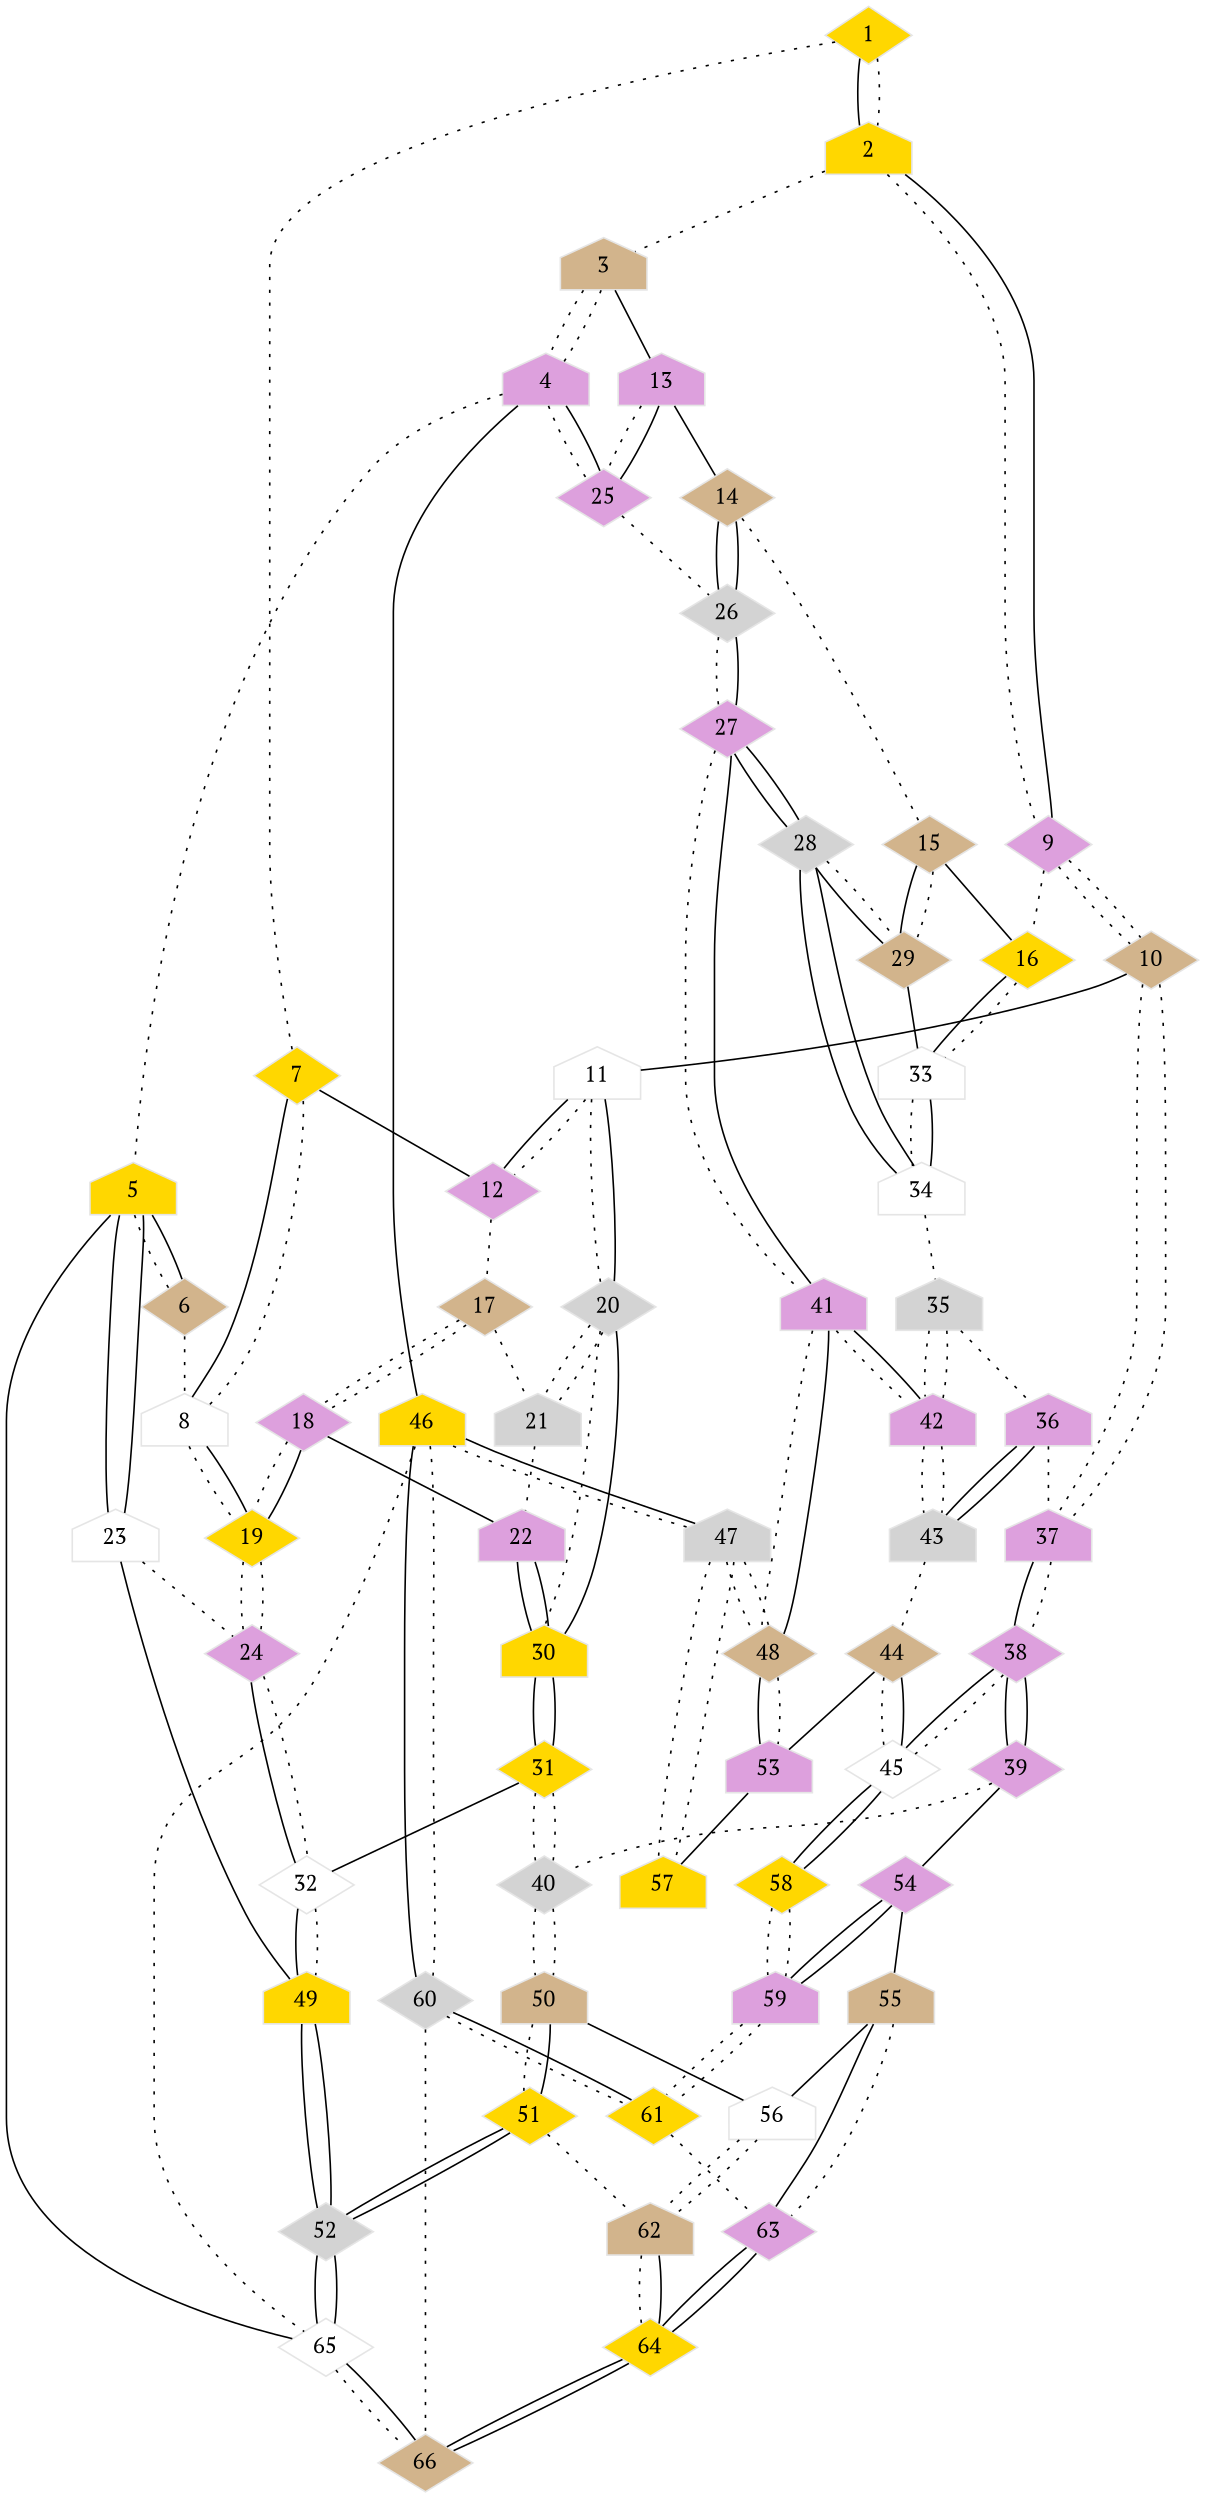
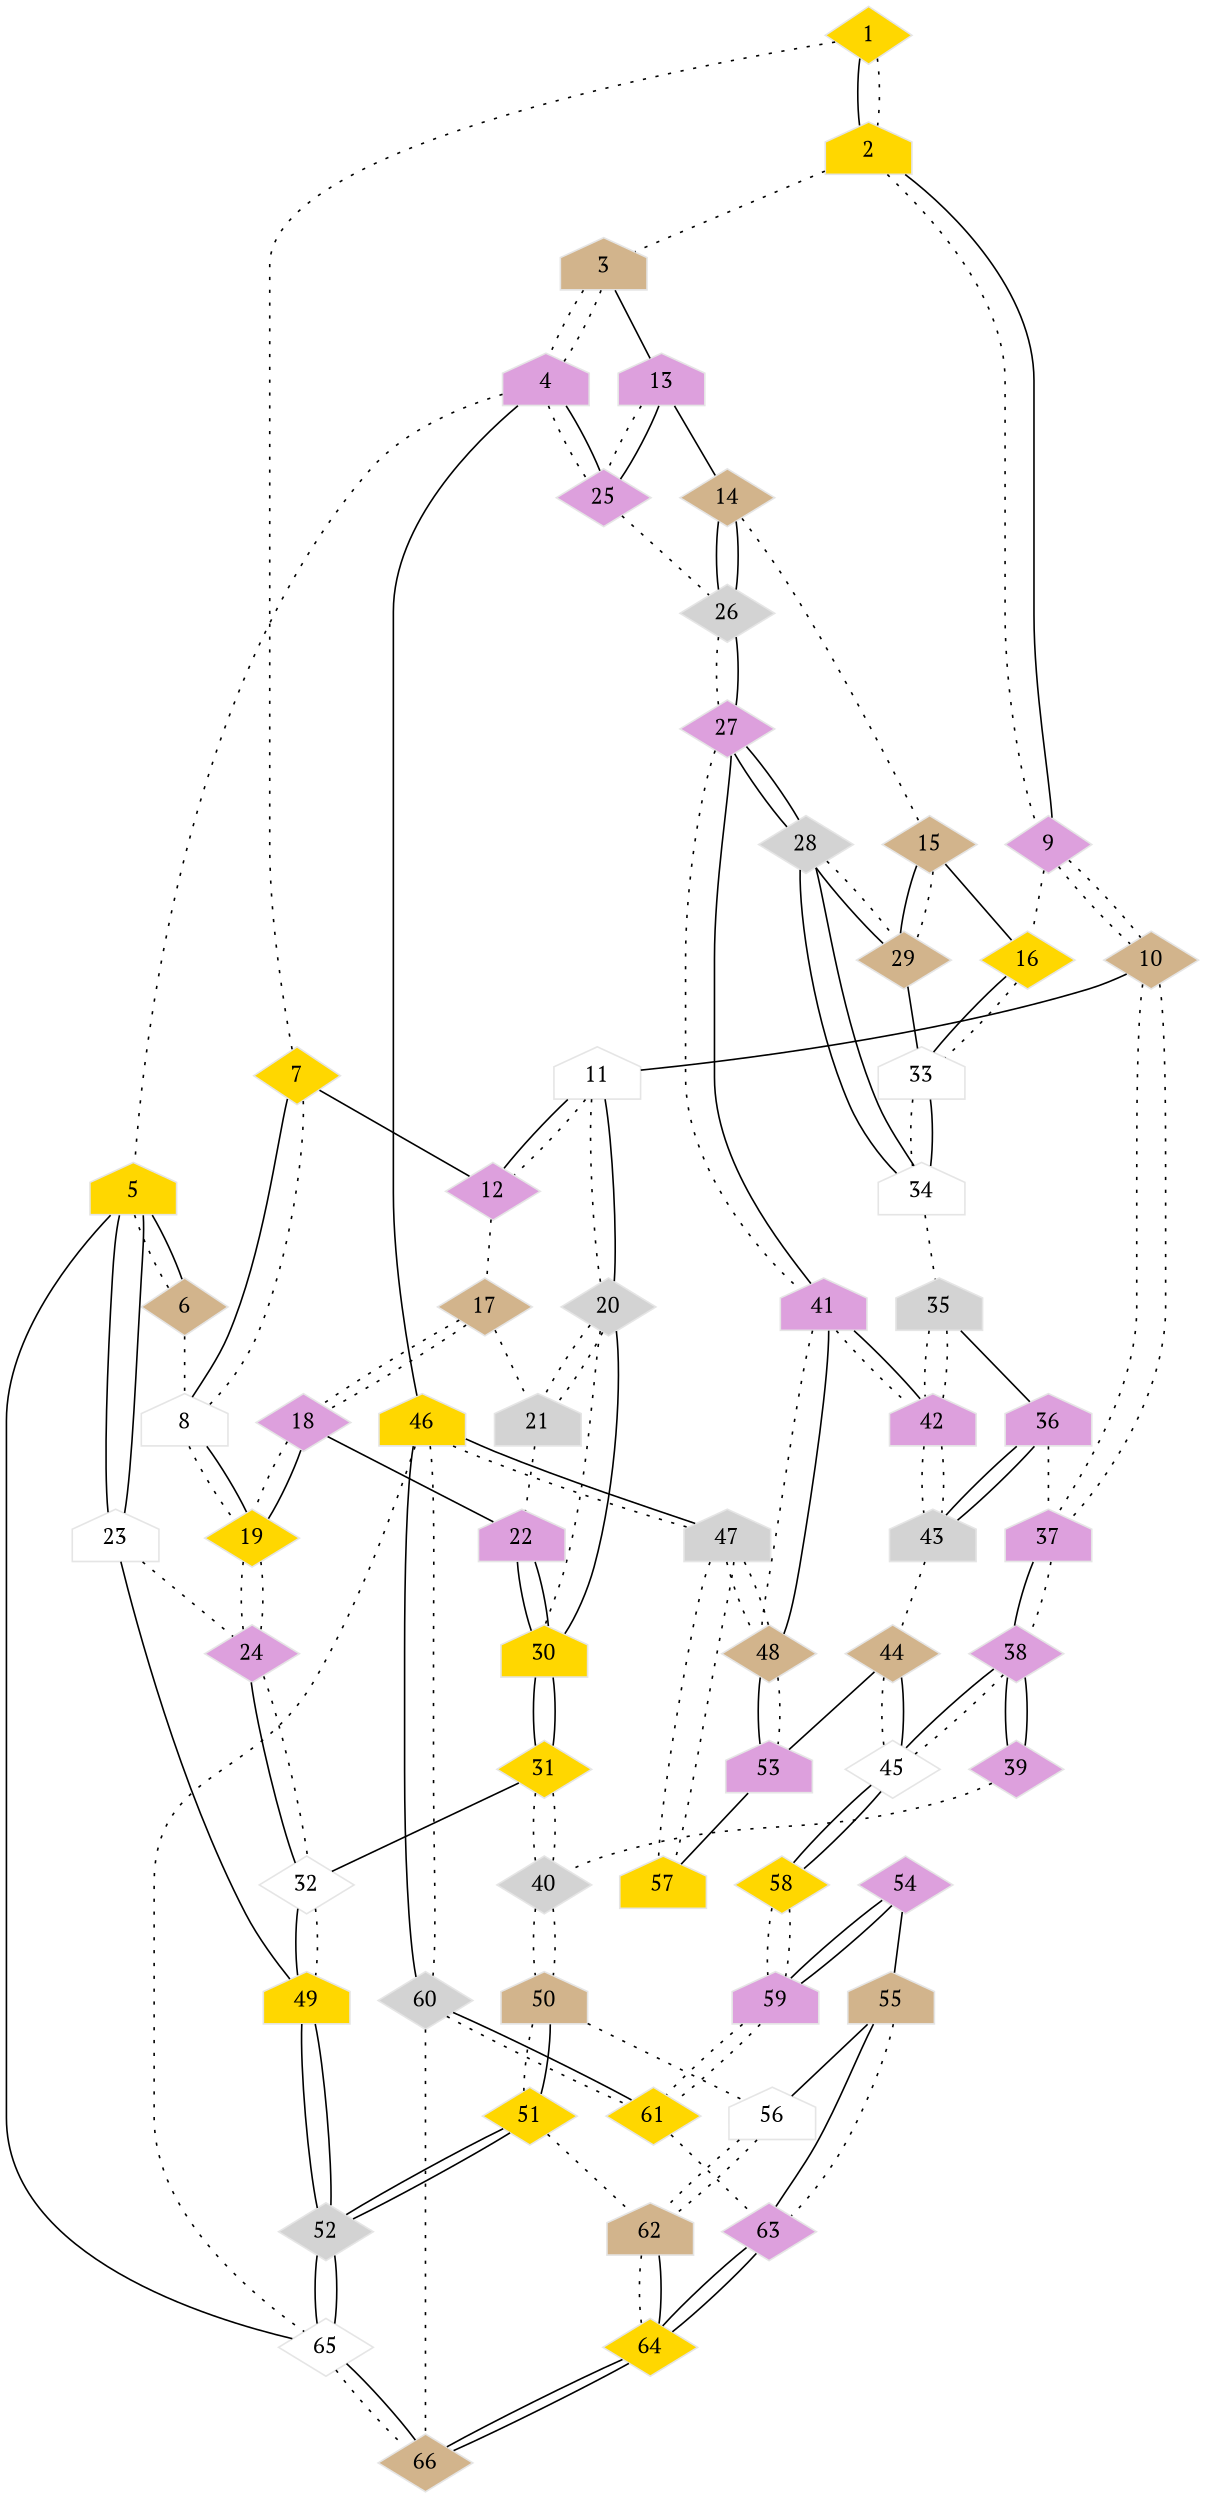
(995, 1366) -> (995, 1366)
(961, 1827) -> none
(666, 2062) -> (666, 2062)
